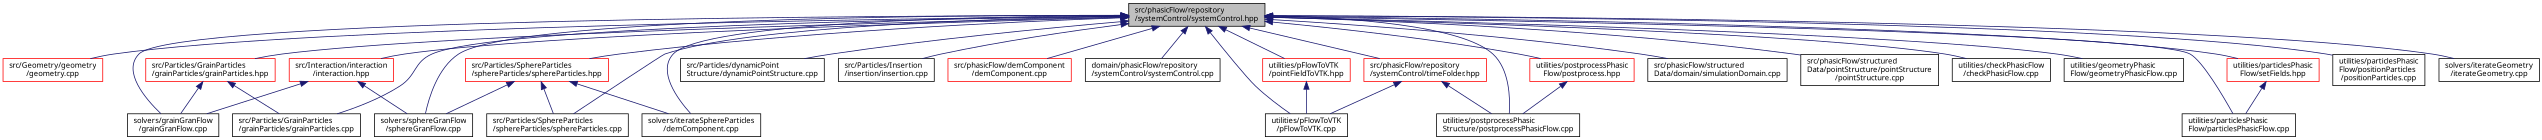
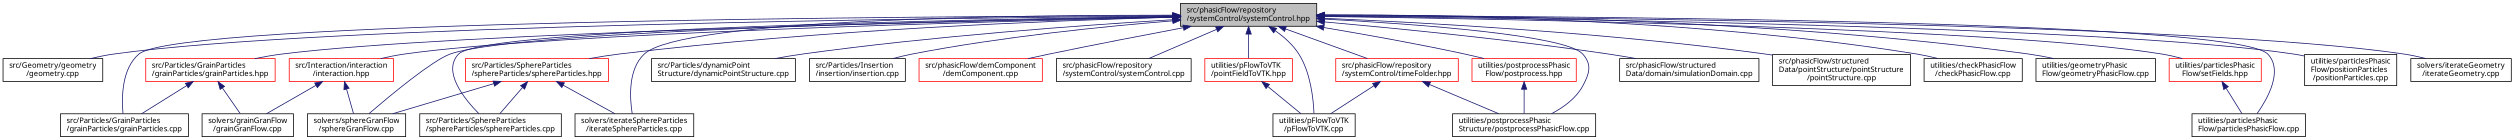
(594, 21) -> none
(53, 70) -> (53, 70)
(1153, 70) -> (1124, 70)
(701, 125) -> (634, 125)
